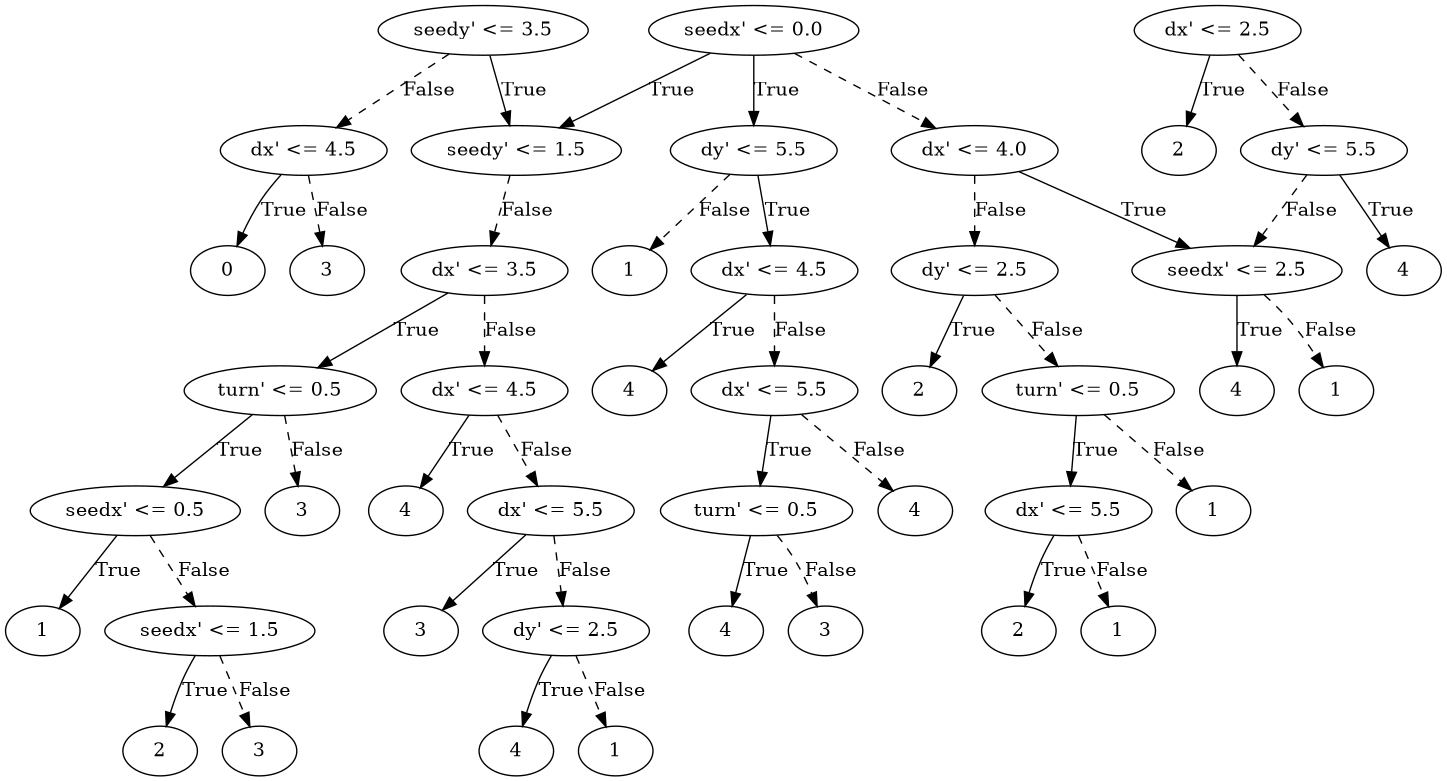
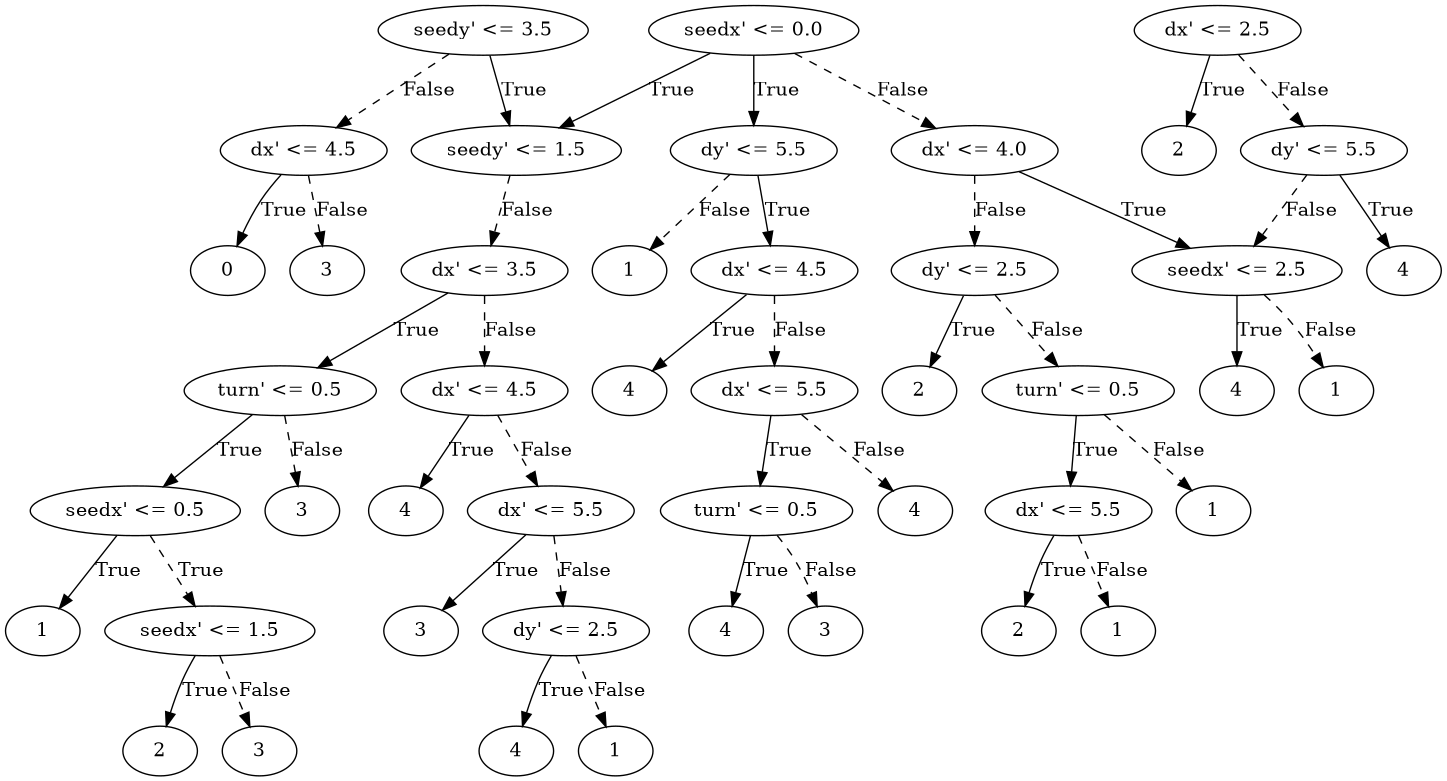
(204, 571) -> (202, 571)
